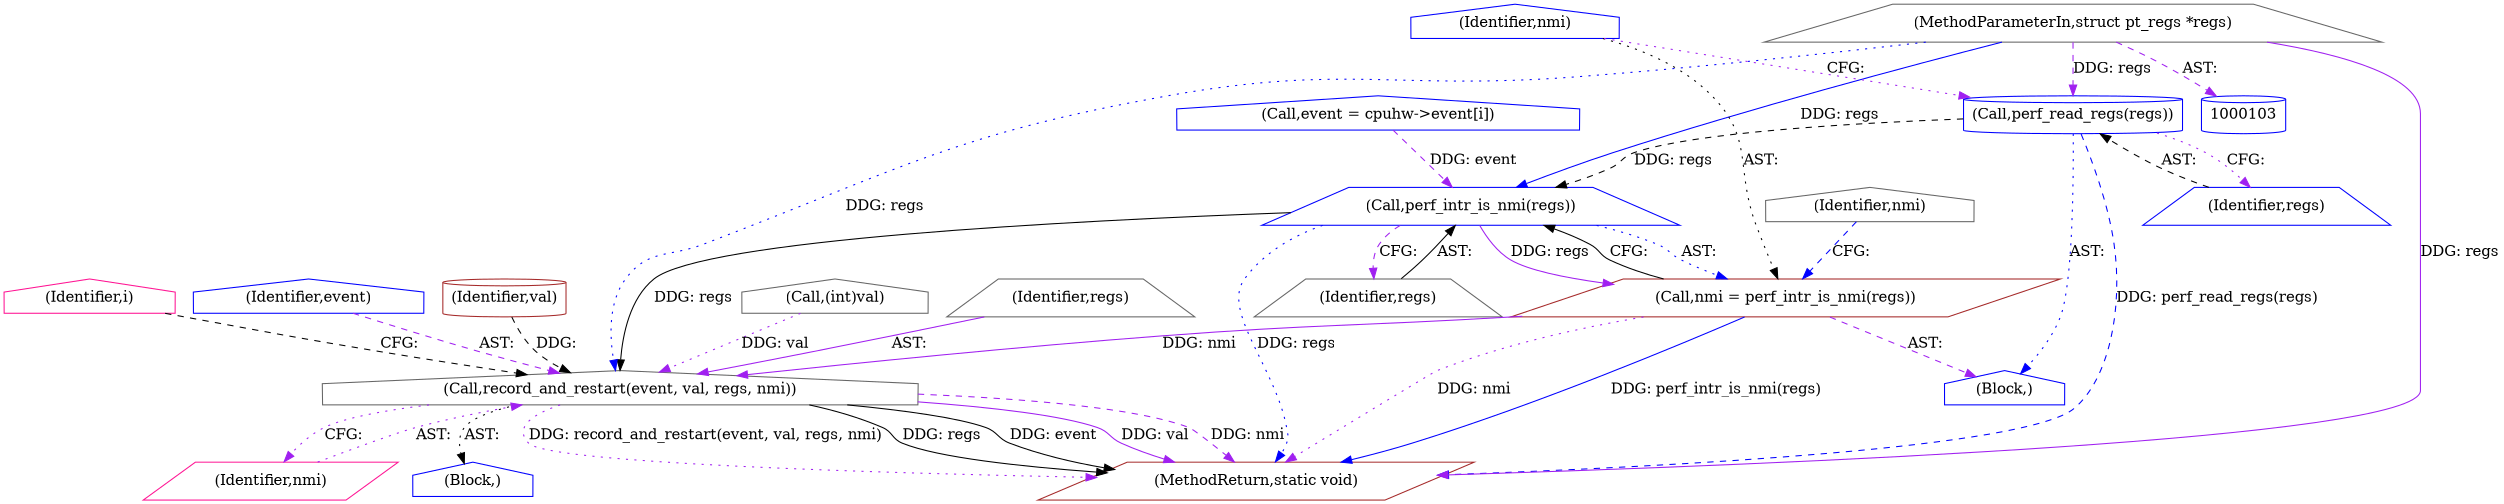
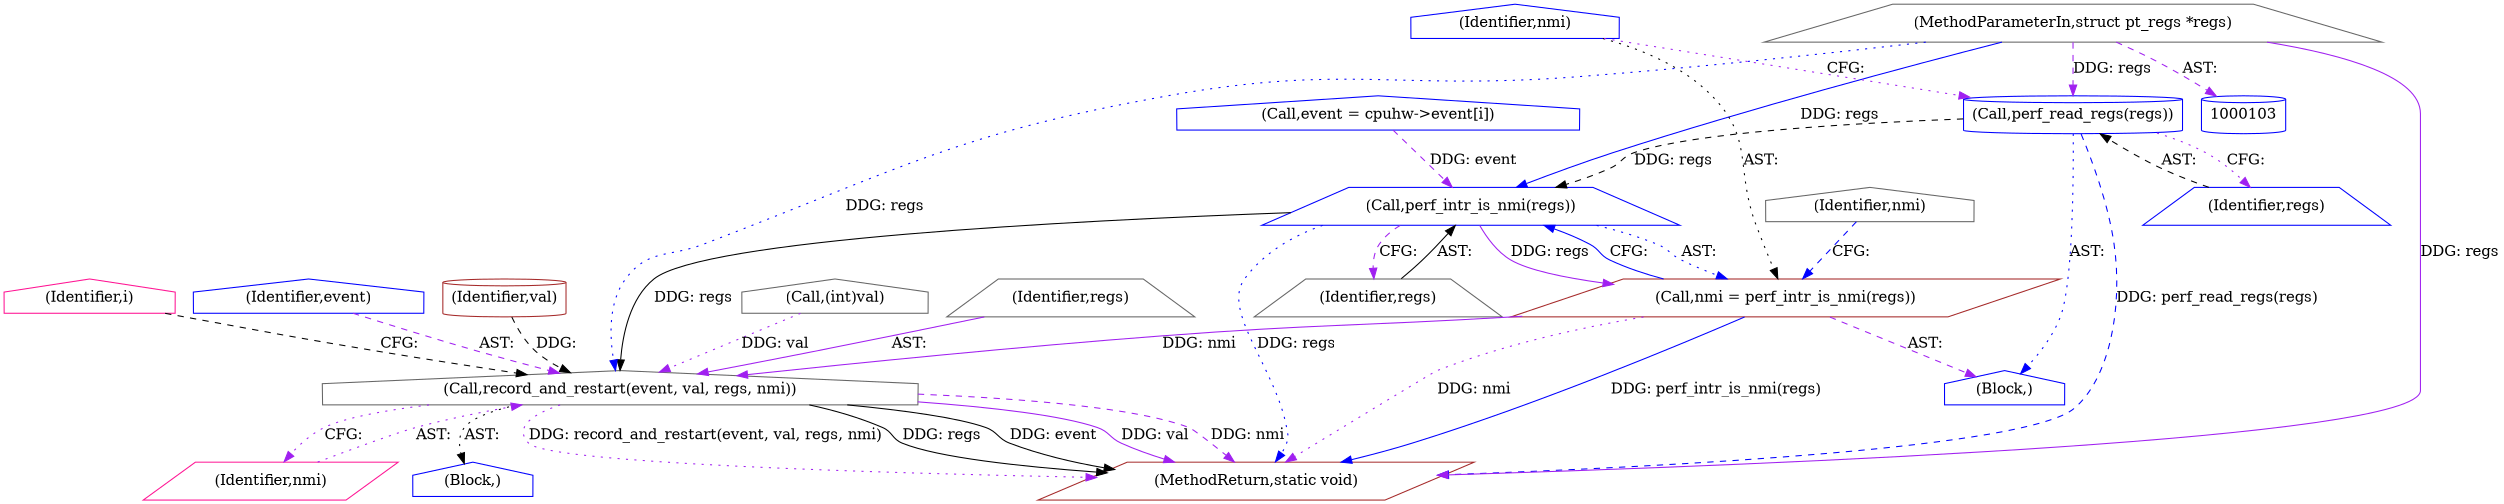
(1607, 258) -> (1607, 258)
